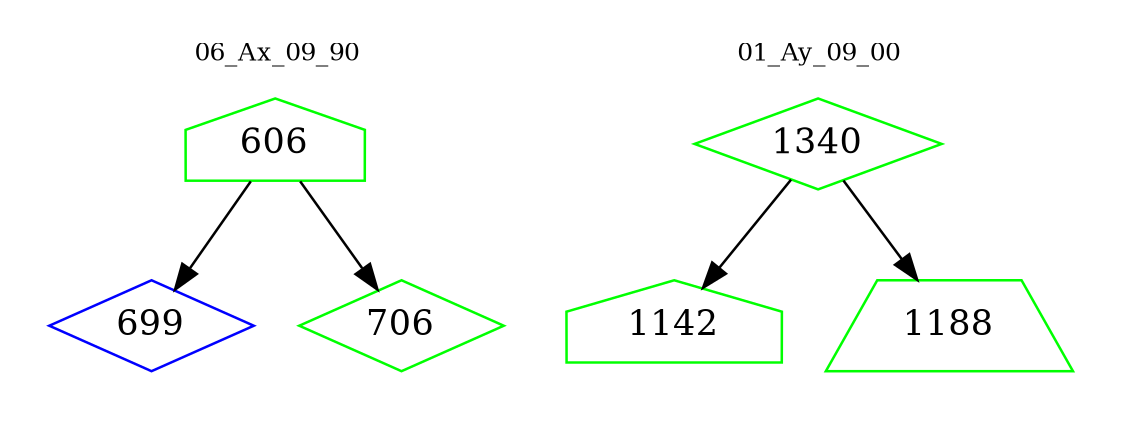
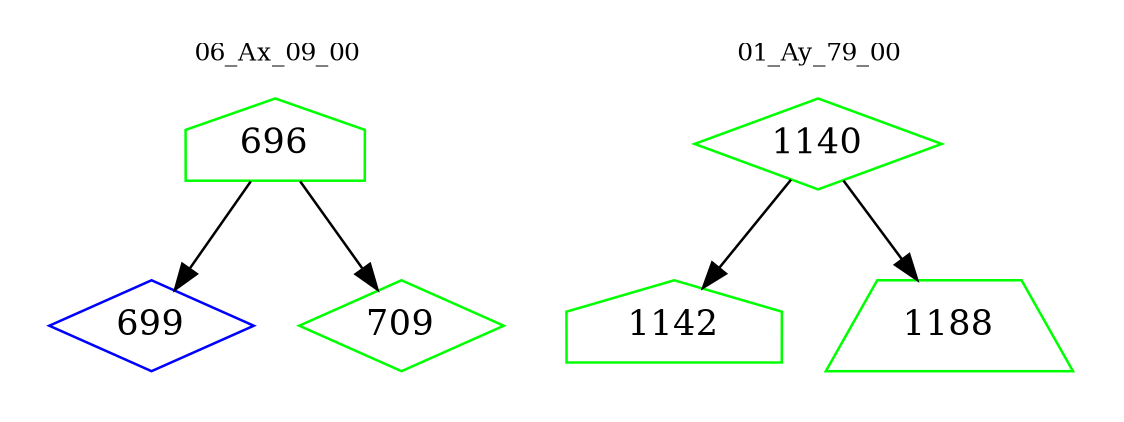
(278, 54) -> (278, 54)
(819, 54) -> (819, 54)
(275, 144) -> (275, 144)
(818, 144) -> (818, 144)
(401, 326) -> (401, 326)
